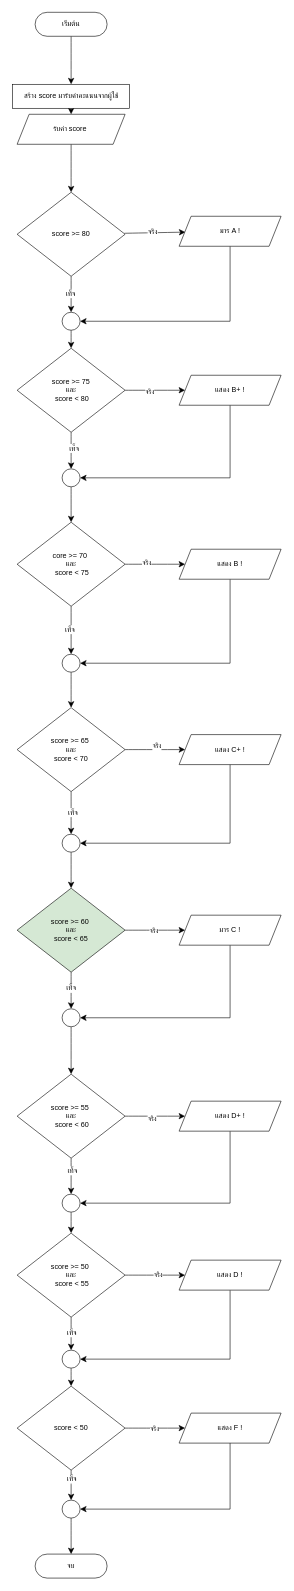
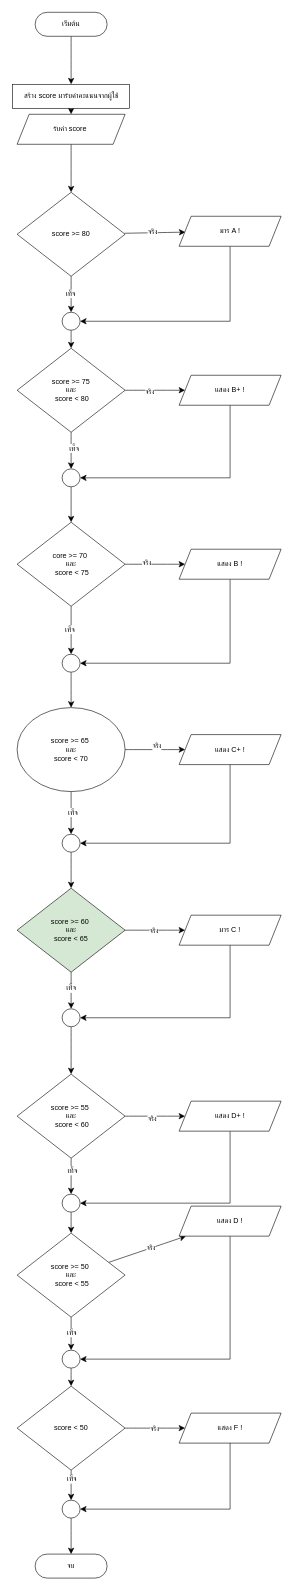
(71, 750) -> (71, 750)
(230, 1275) -> (230, 1221)
